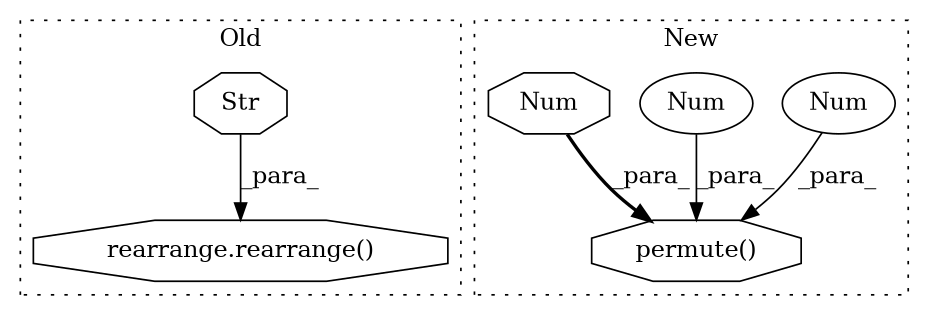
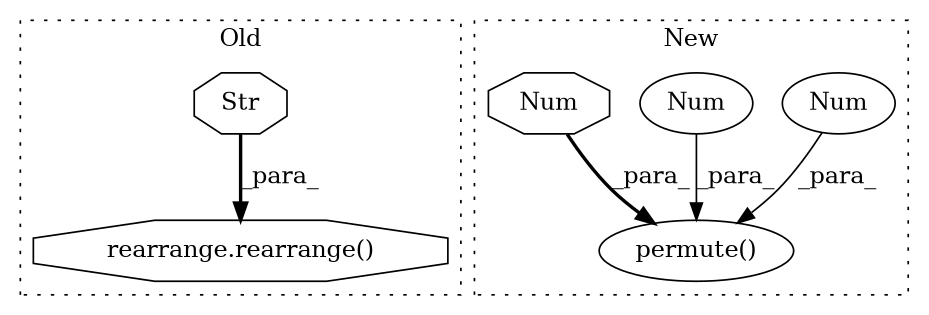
(241, 169) -> (241, 169)
(696, 251) -> (696, 251)
